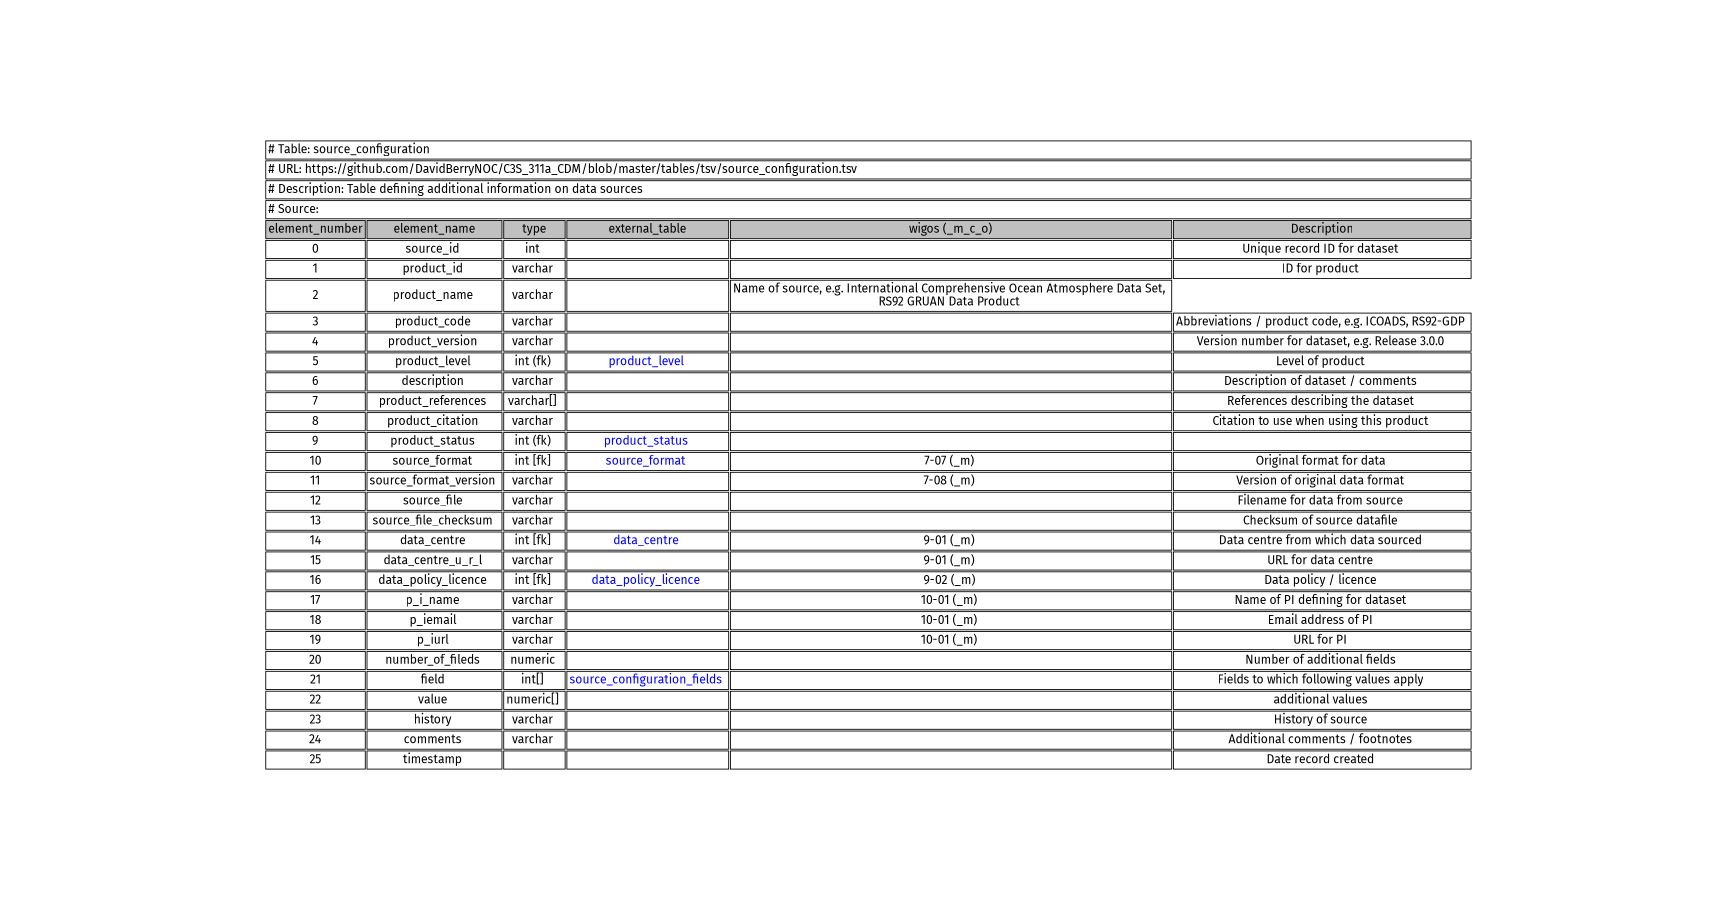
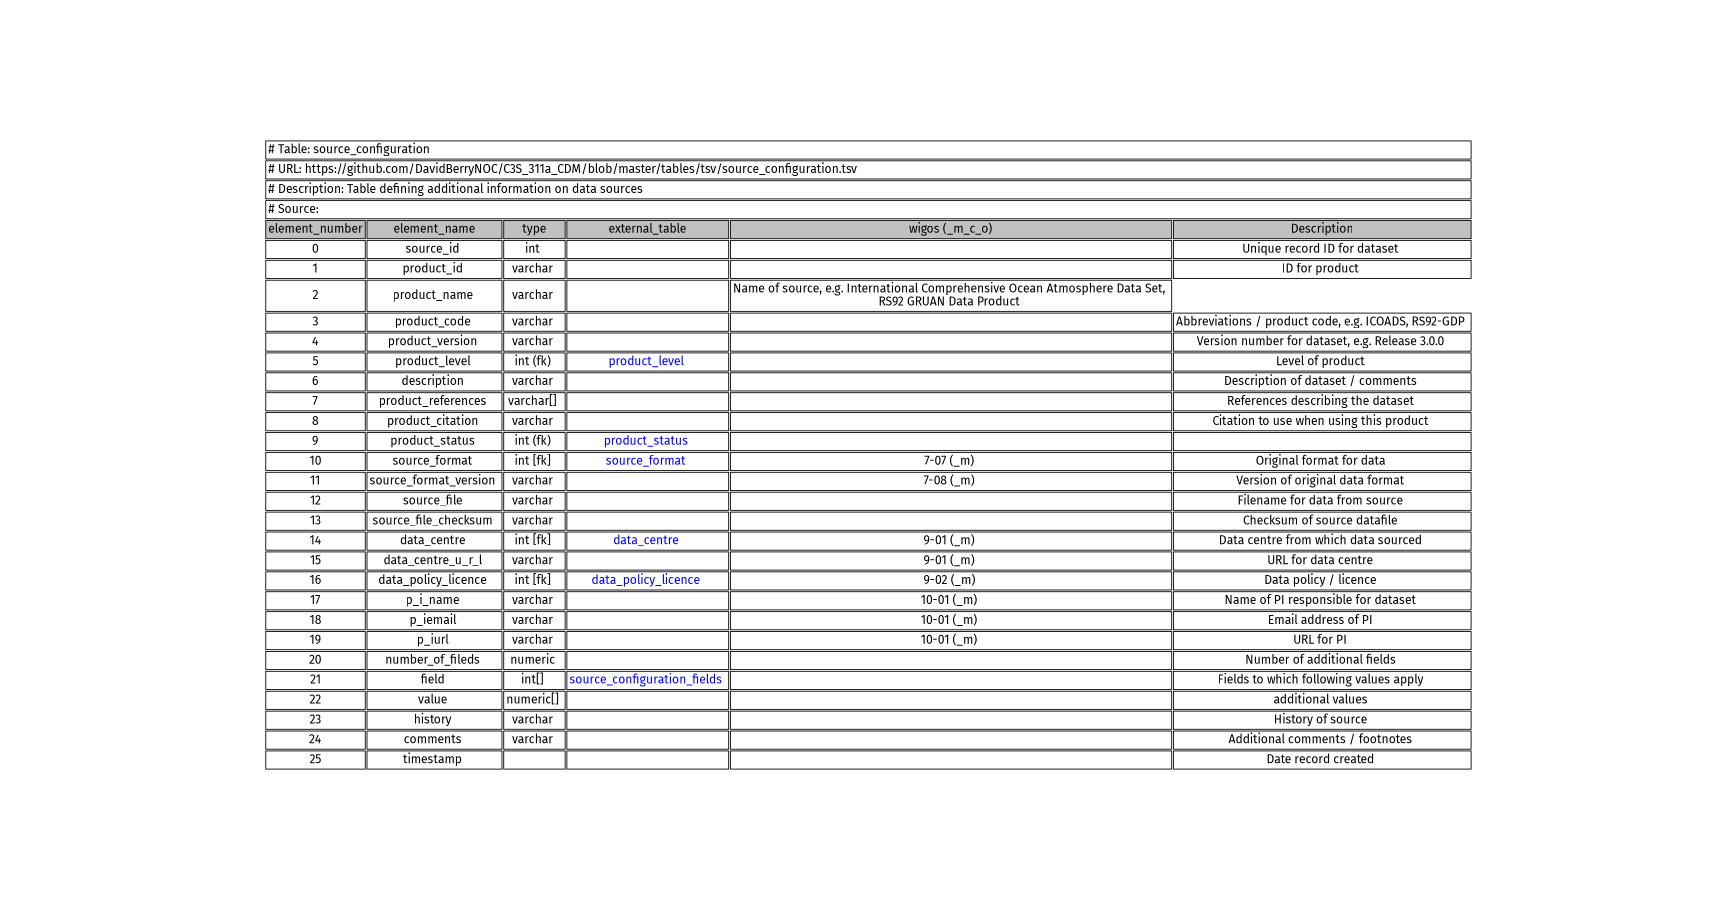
(1322, 600) -> (1322, 600)
